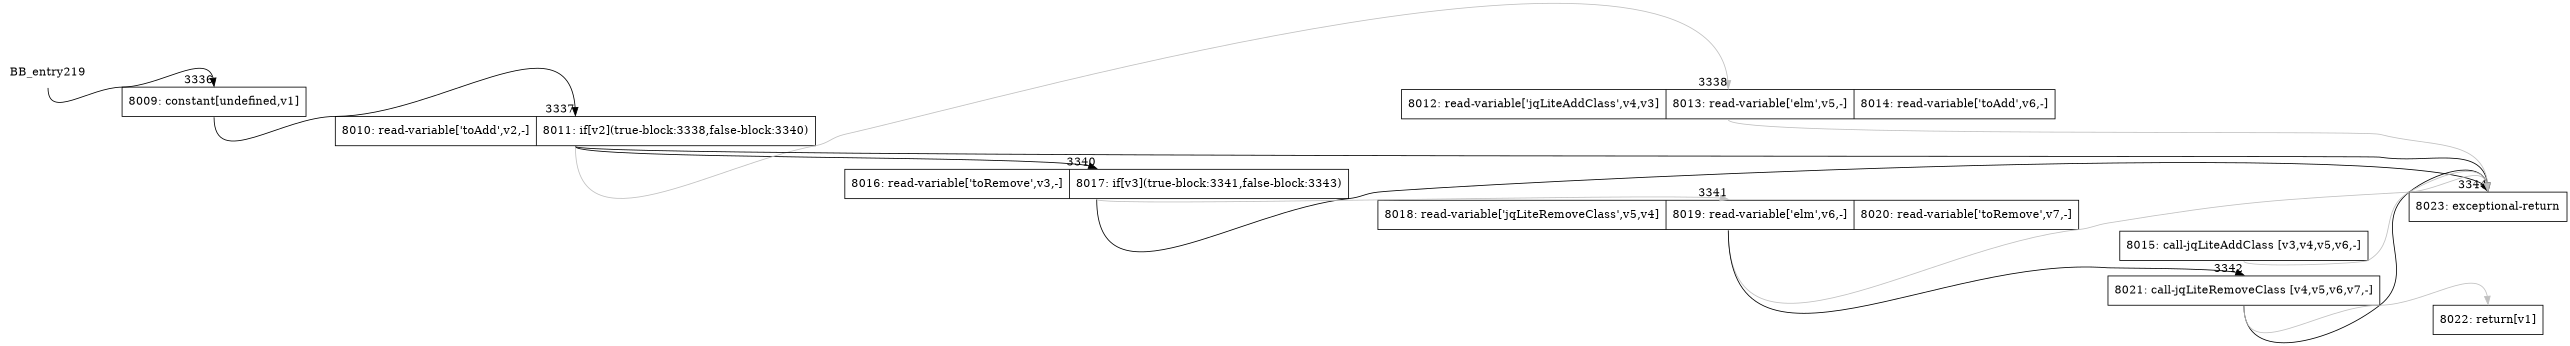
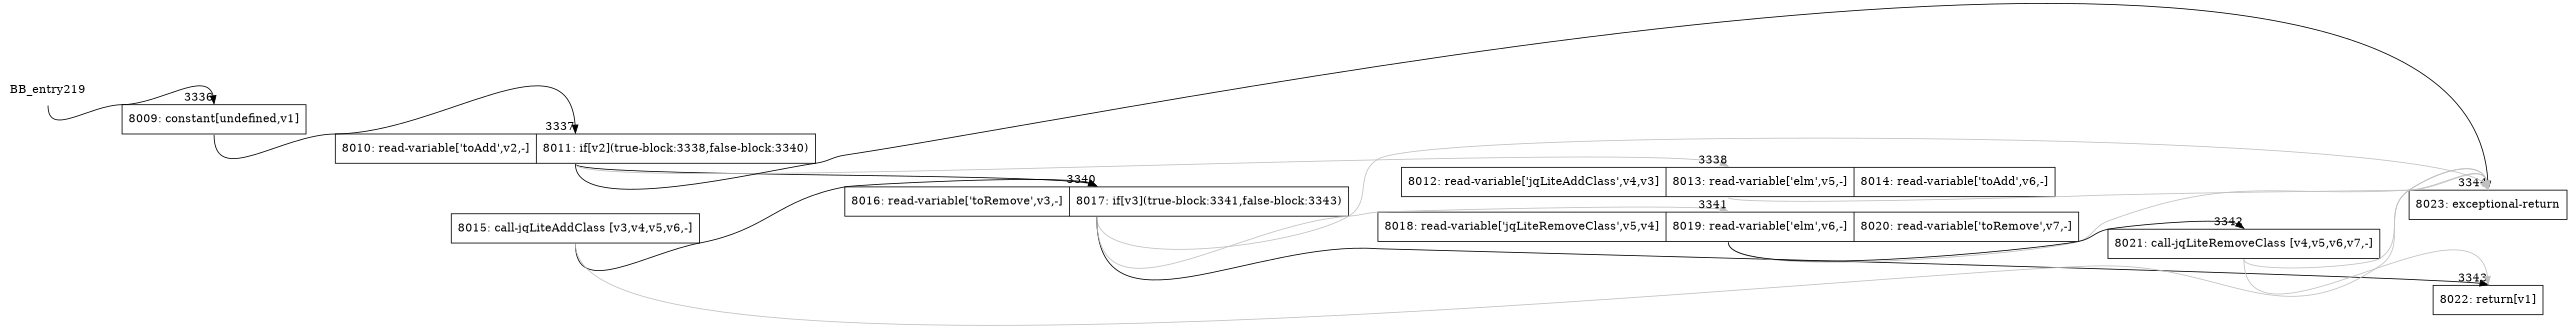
(1770, 172) -> (1764, 139)
none -> (817, 194)
none -> (1732, 258)
(2393, 287) -> (2384, 255)
